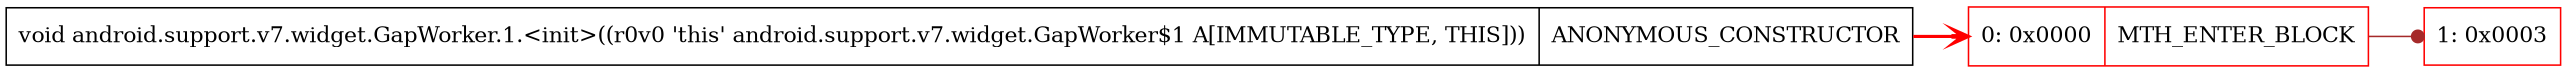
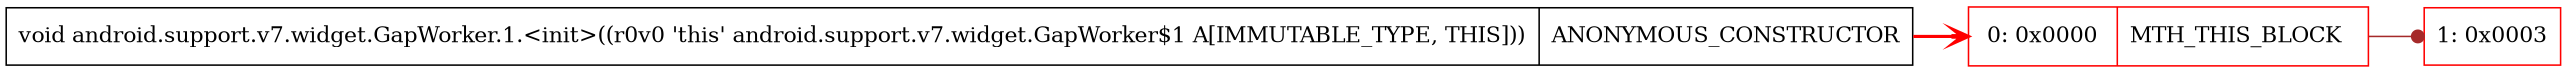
(2237, 36) -> (2236, 36)
